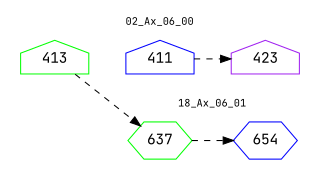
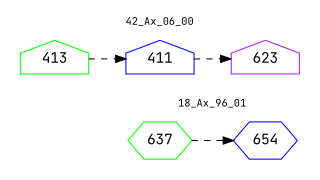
(160, 22) -> (160, 22)
(265, 59) -> (265, 59)
(104, 97) -> (102, 59)
(213, 104) -> (213, 104)
